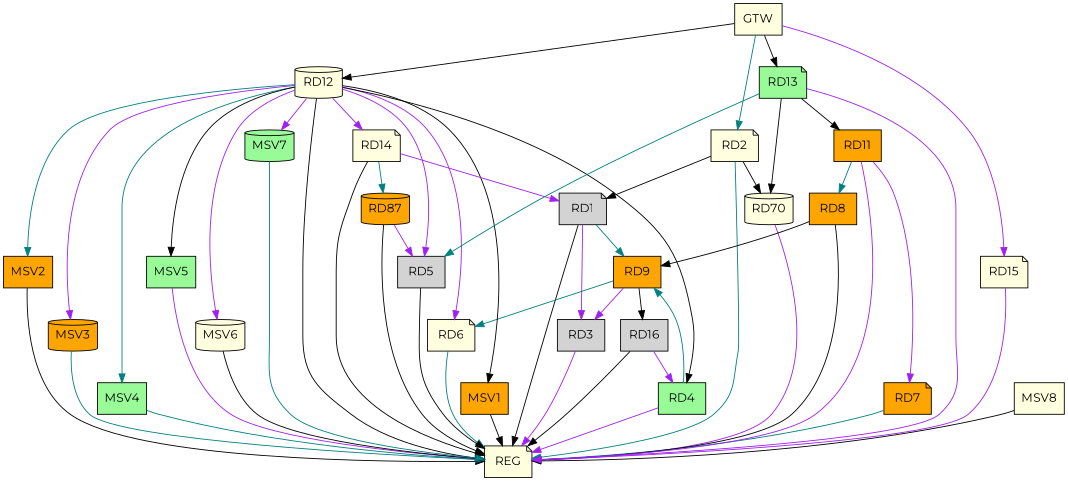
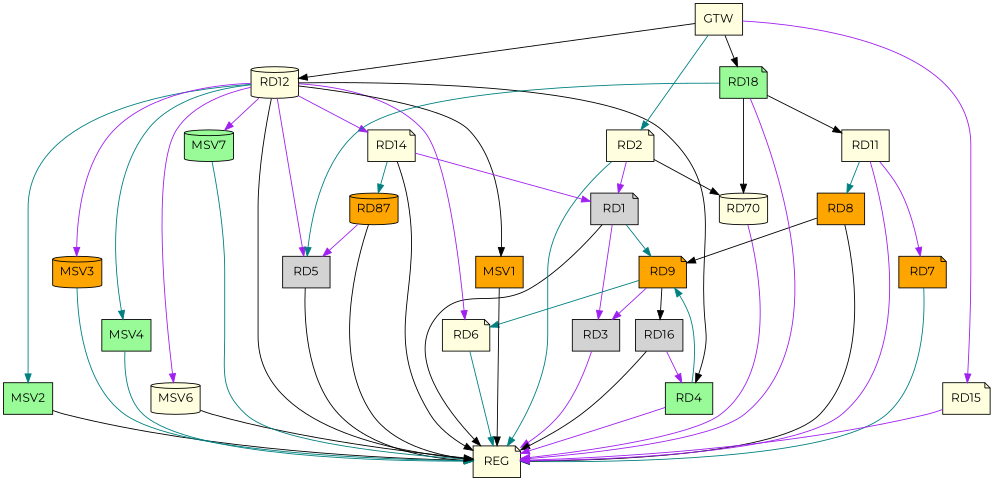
(783, 83) -> (743, 83)
(858, 146) -> (865, 146)
(663, 176) -> (623, 173)
(28, 272) -> (28, 399)
(171, 272) -> none
(637, 272) -> (663, 272)
(1039, 399) -> none
